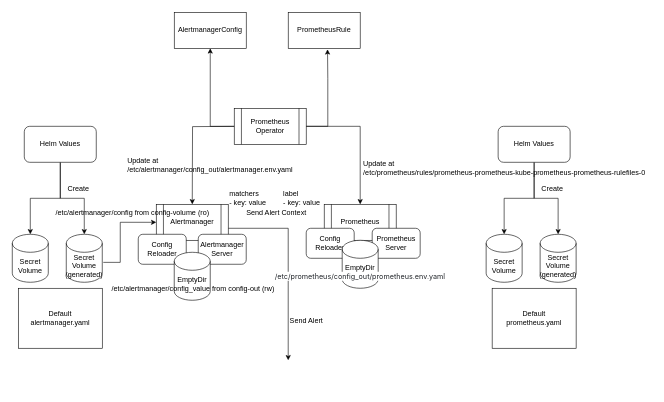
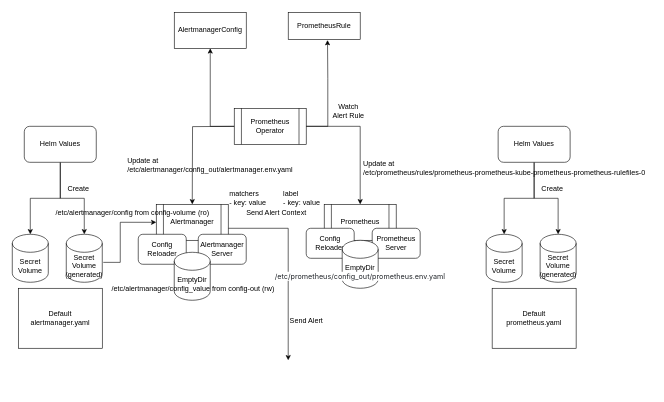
(324, 30) -> (324, 26)
none -> (348, 111)
